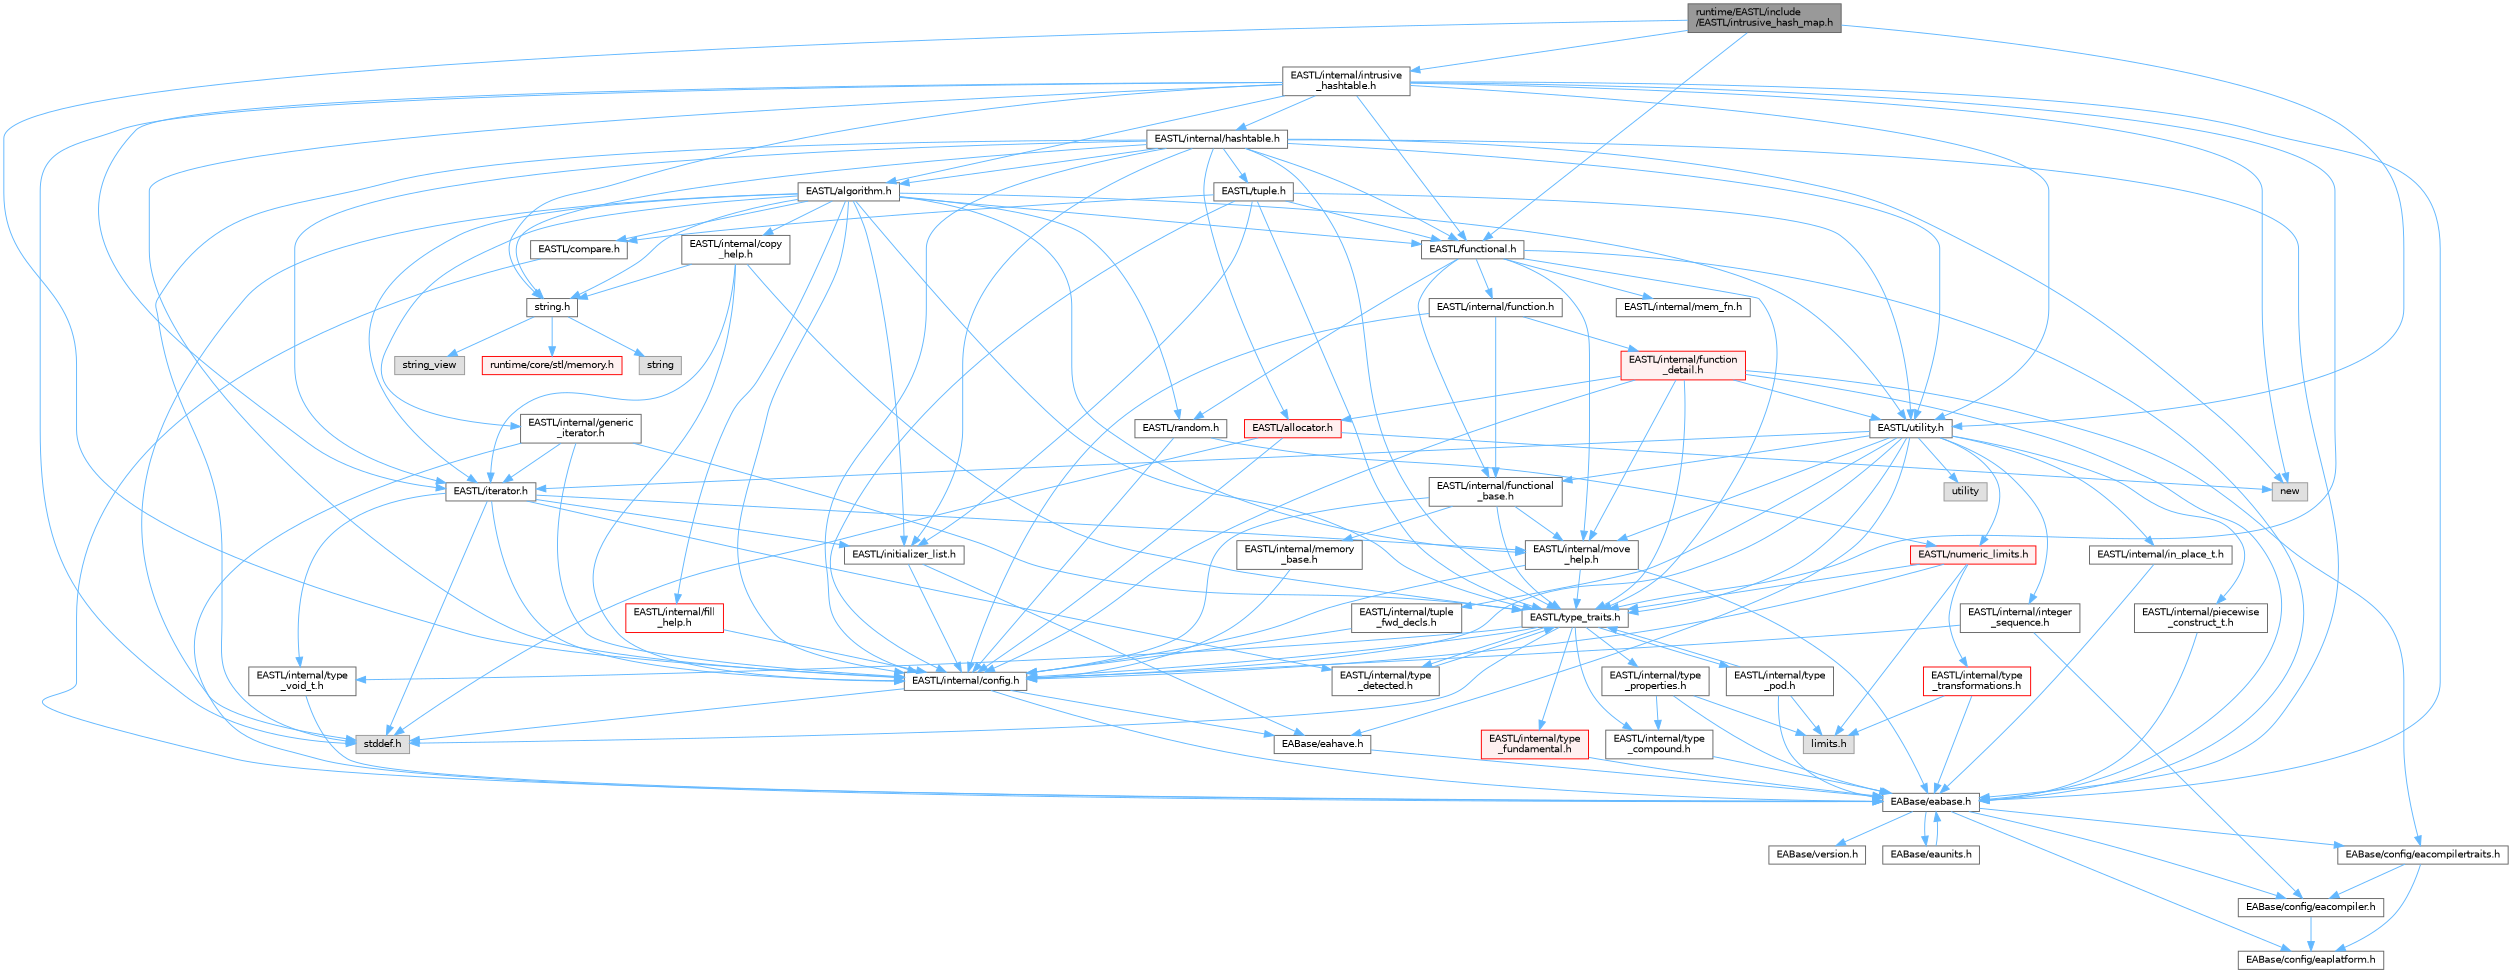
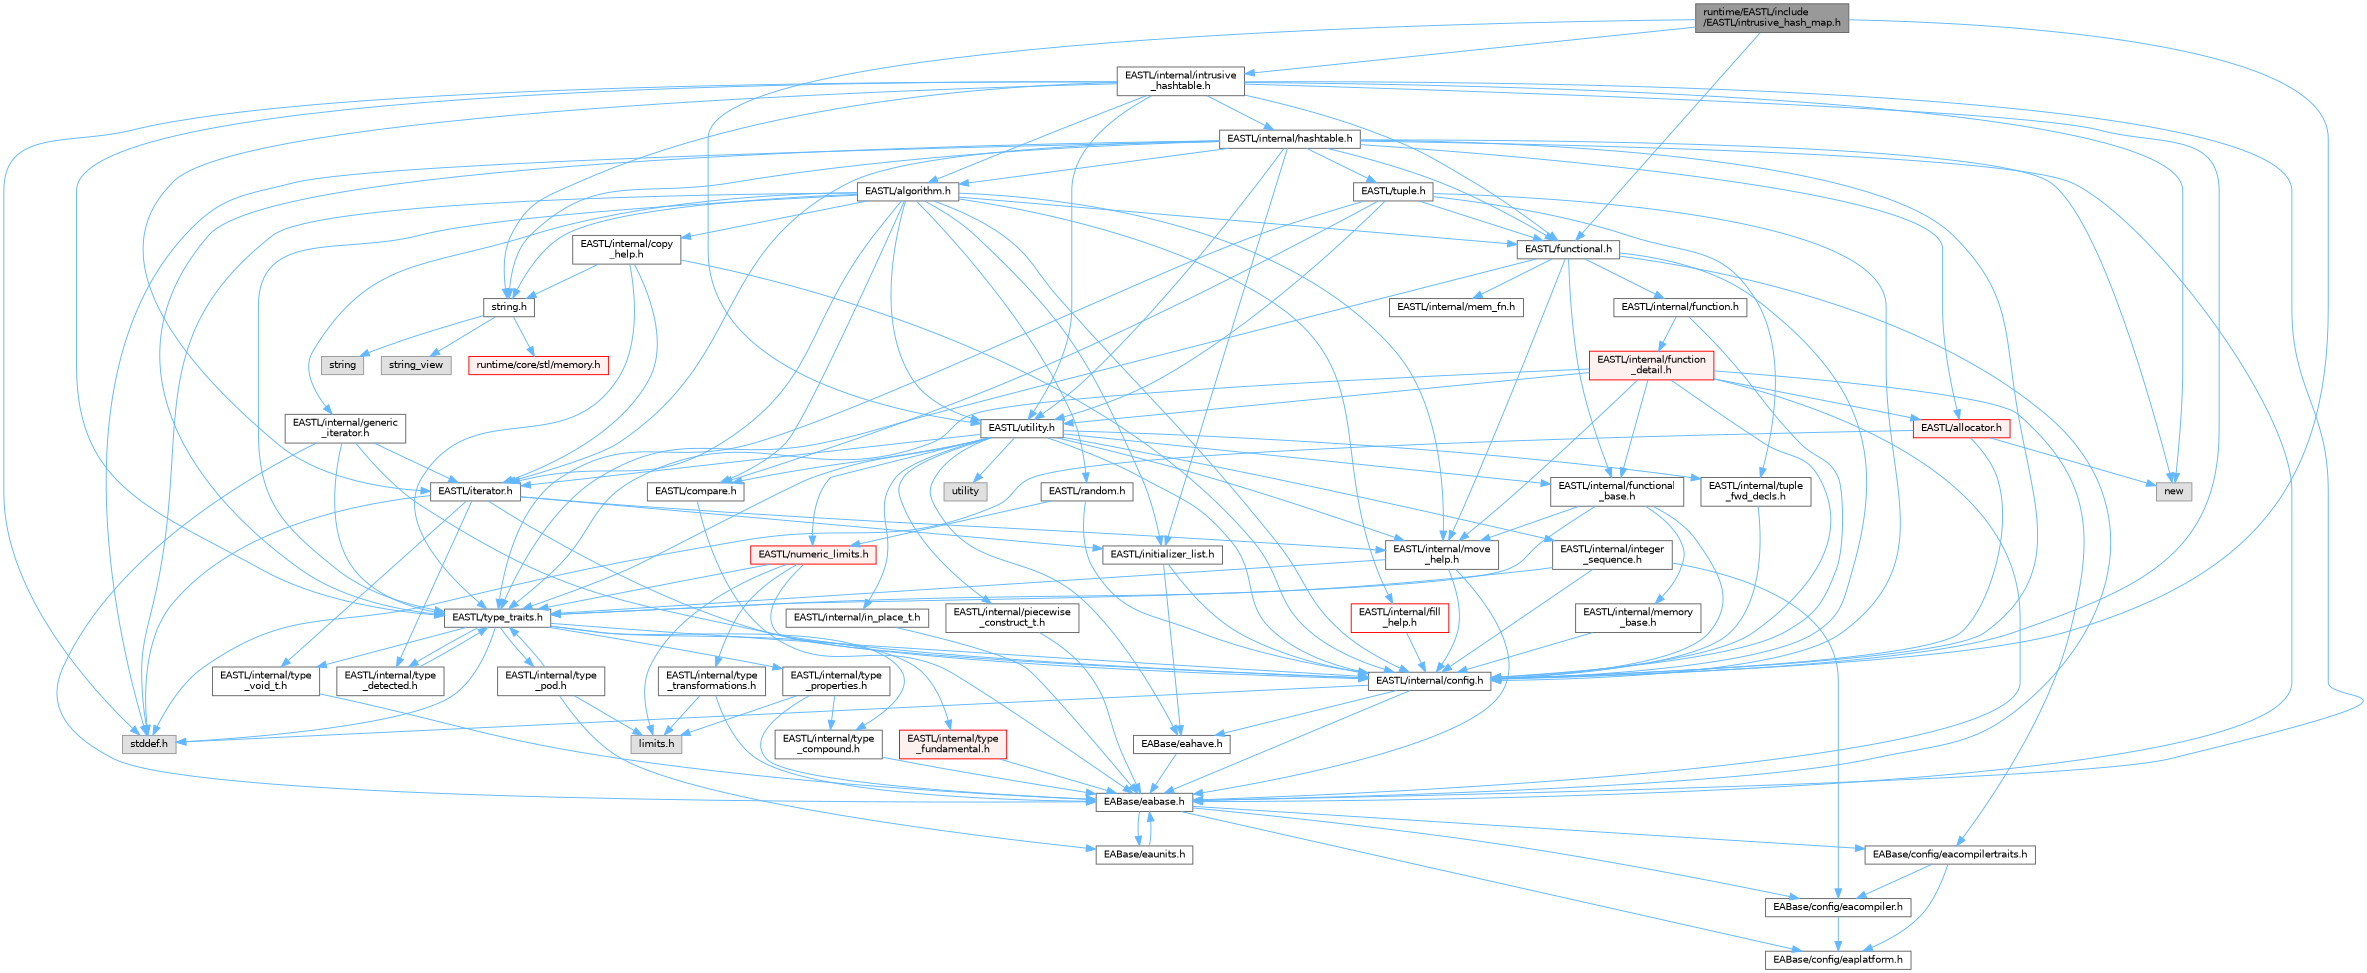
(1310, 347) -> (1859, 540)
(1496, 389) -> (1636, 424)
(1112, 390) -> (1687, 250)
none -> (829, 466)
none -> (1057, 596)
(1977, 681) -> (712, 681)
(1794, 758) -> (807, 809)
(1817, 855) -> none
